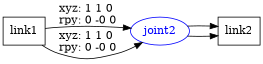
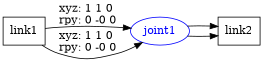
(160, 31) -> (160, 31)
